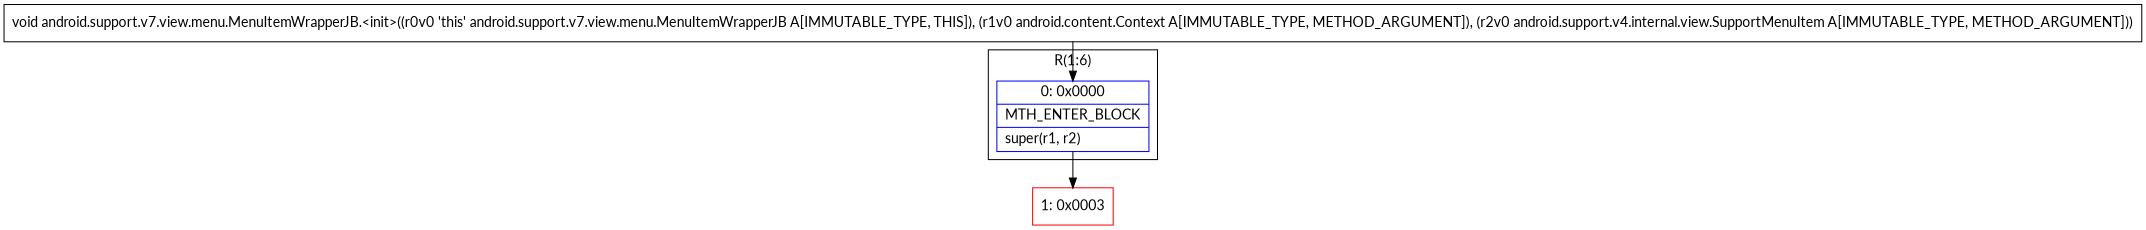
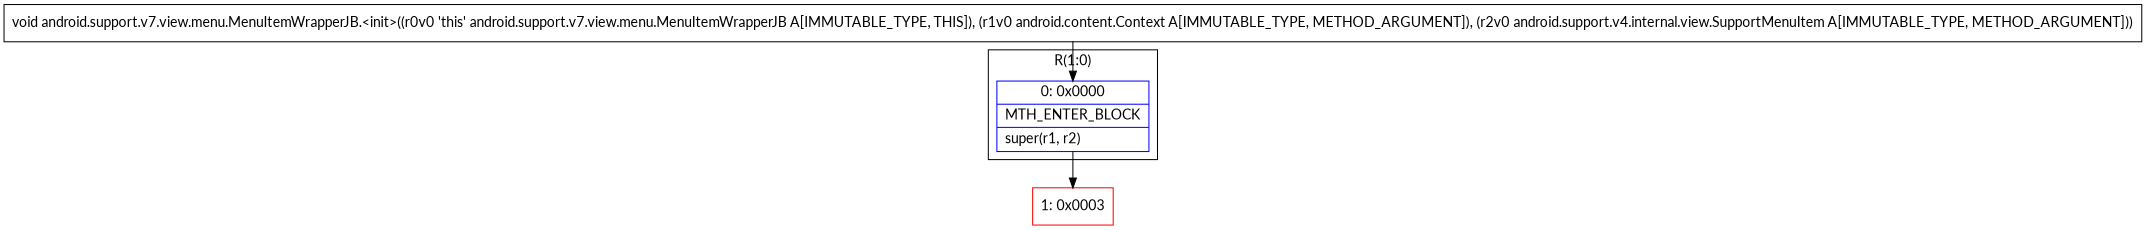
(1073, 61) -> (1073, 61)
